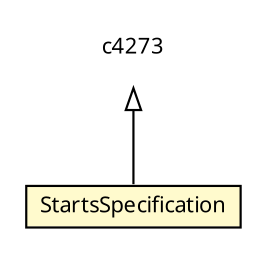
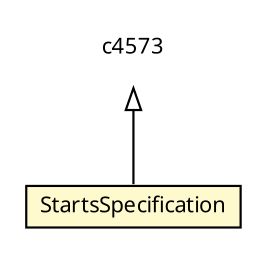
(133, 48) -> (133, 48)
